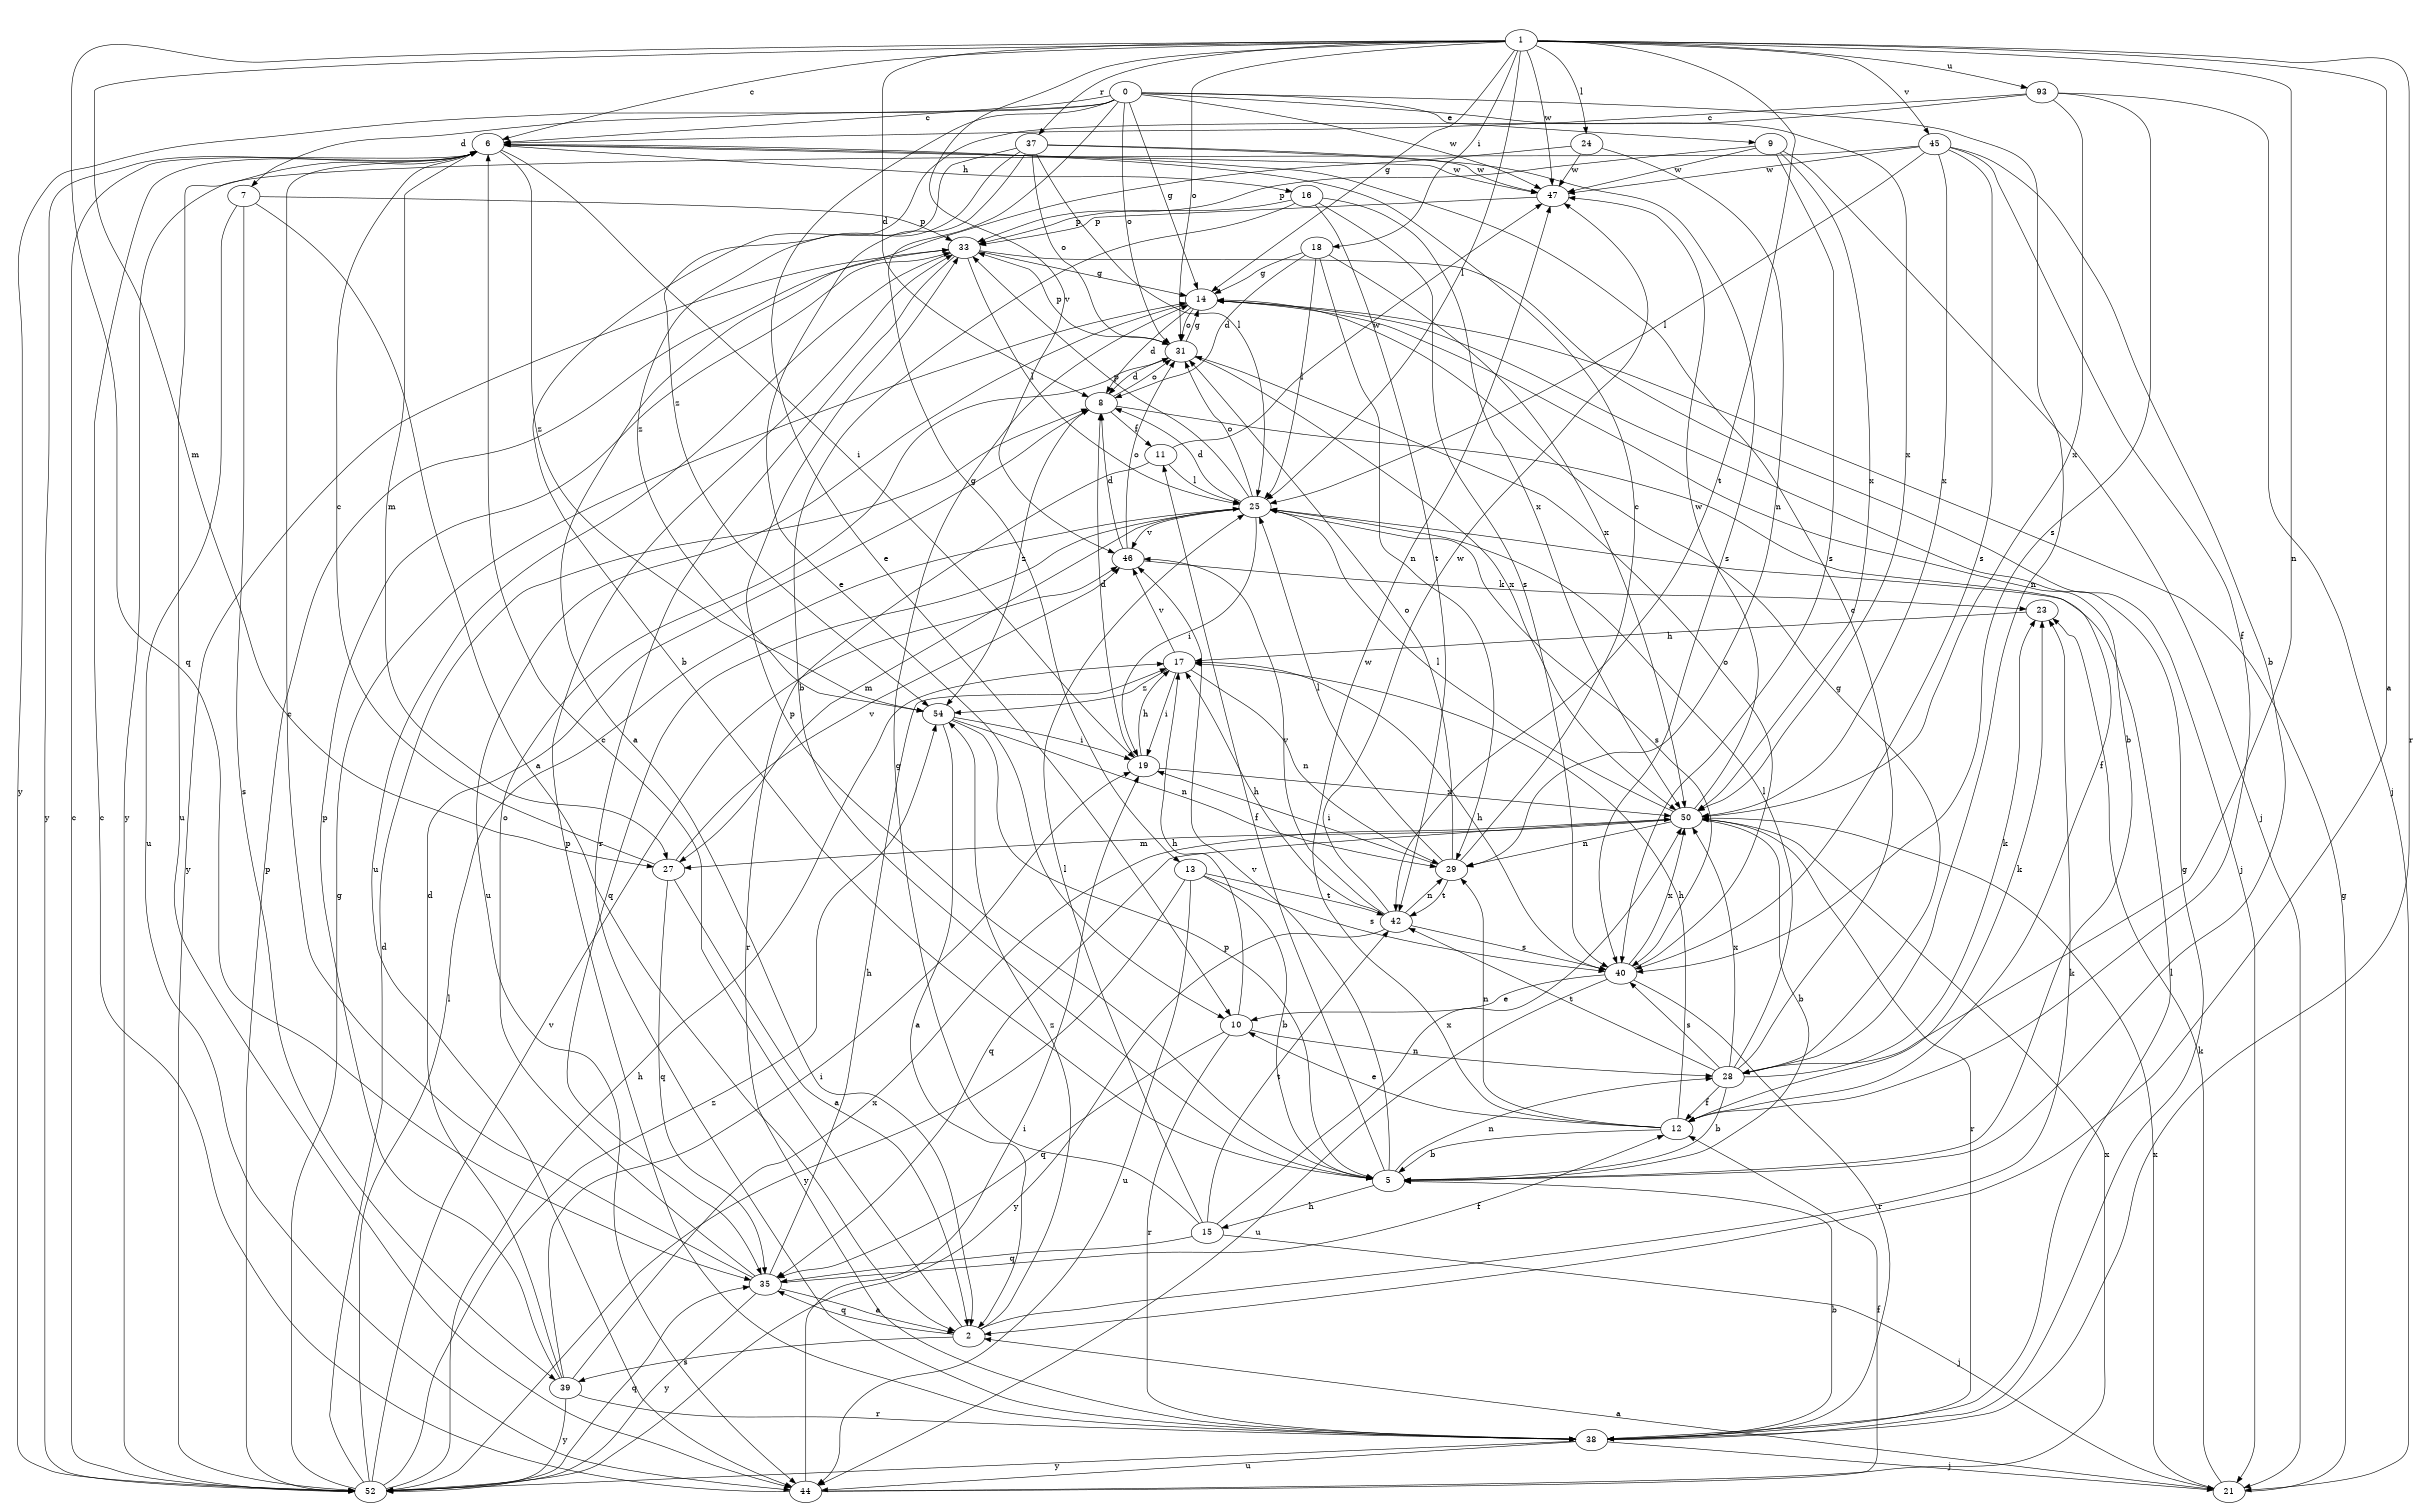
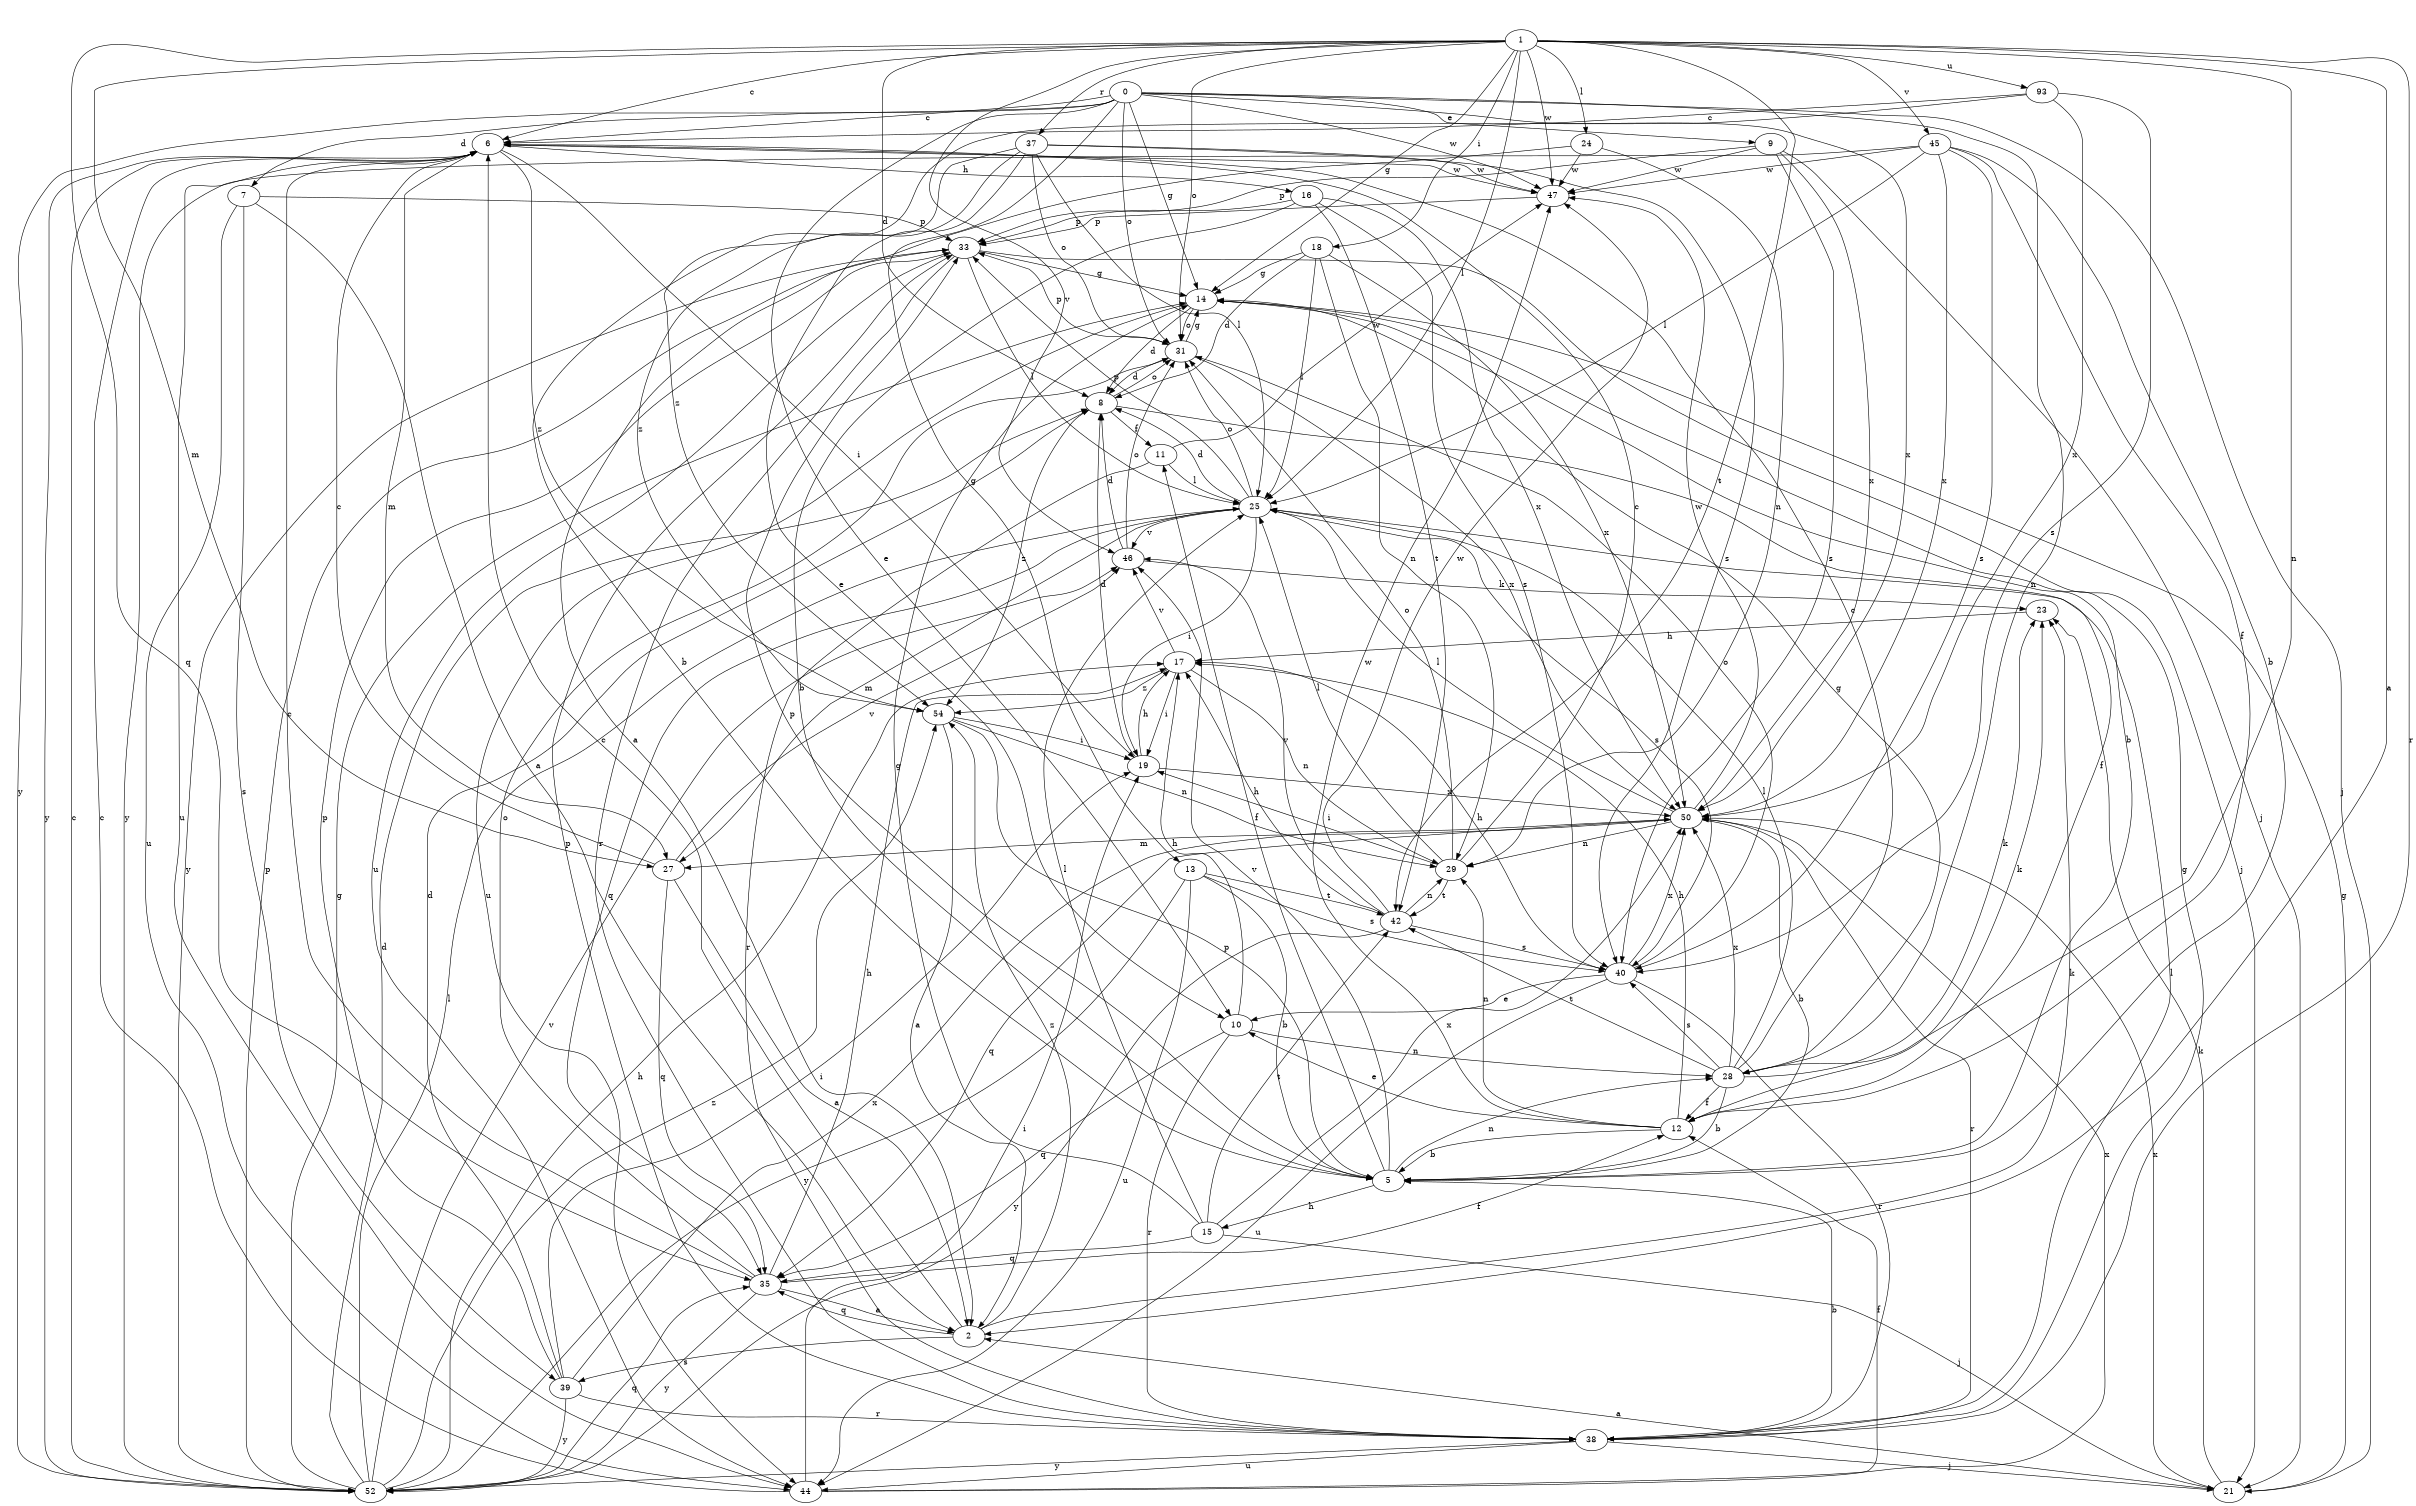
(2367, 714) -> (2210, 401)
